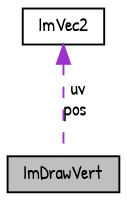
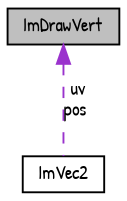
(63, 110) -> (63, 110)
